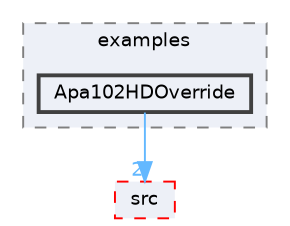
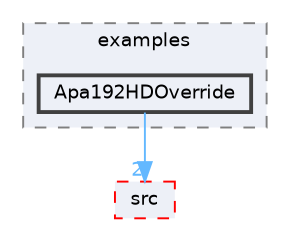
(145, 94) -> (145, 94)
